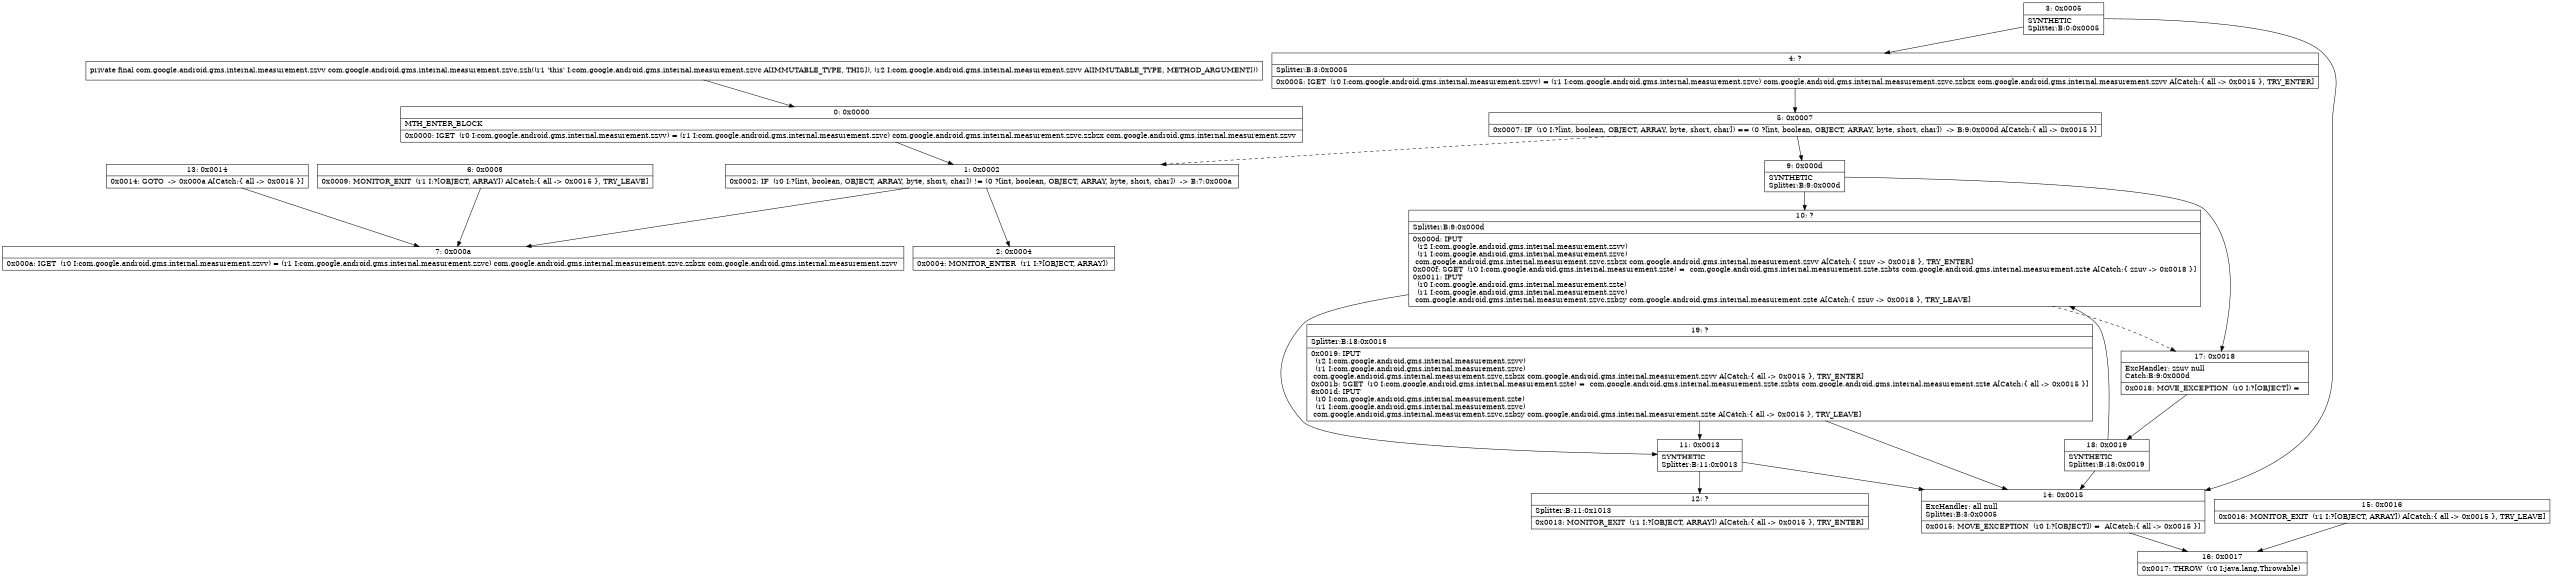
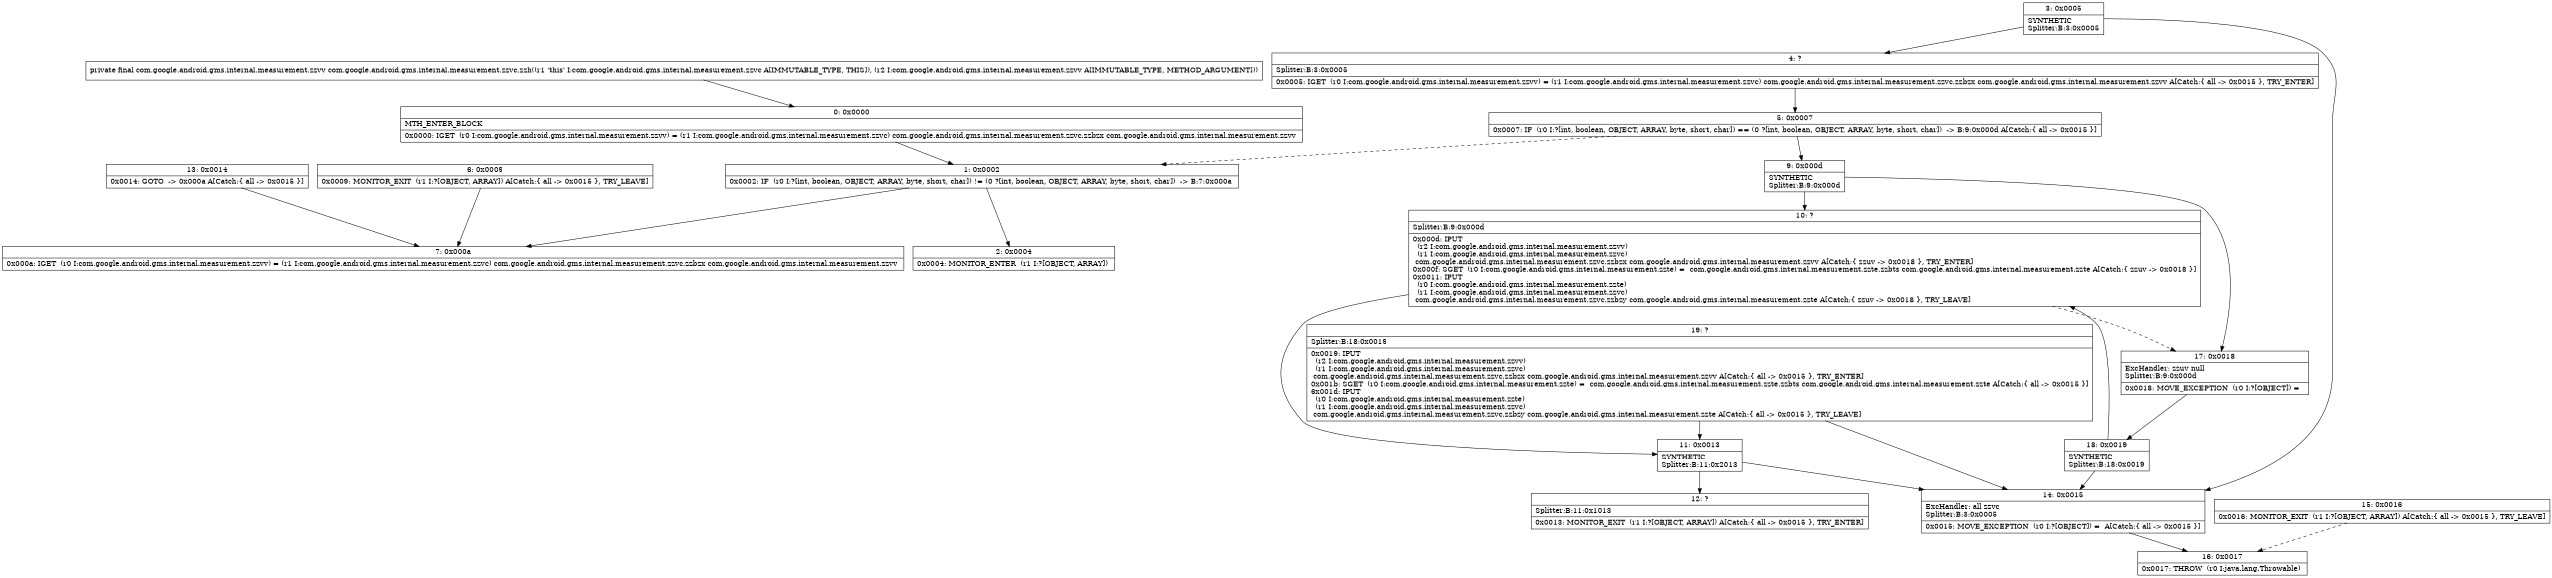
(2064, 28) -> (2064, 28)
(2158, 376) -> (2161, 376)
(1700, 465) -> (1700, 465)
(1962, 507) -> (1963, 507)
(2305, 536) -> (2305, 536)
